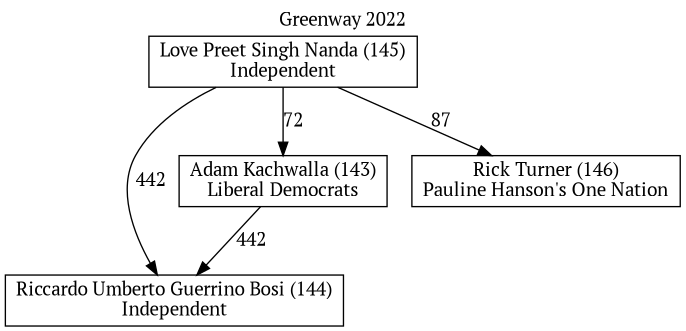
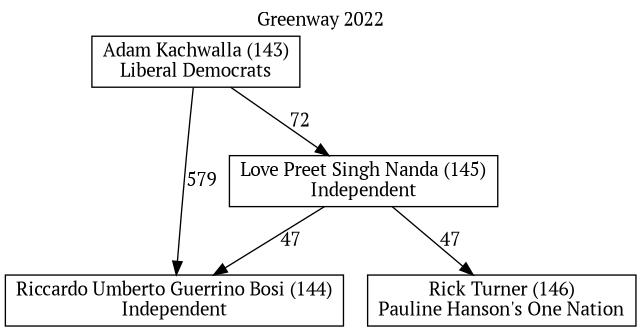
(283, 115) -> (274, 118)
(441, 121) -> (451, 241)
(151, 181) -> (291, 241)
(252, 241) -> (202, 181)
